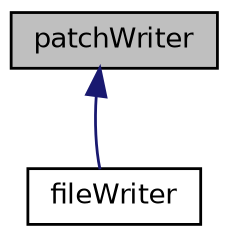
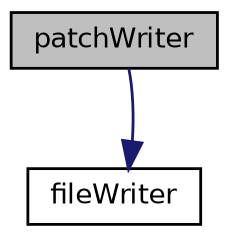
(96, 133) -> (133, 105)
